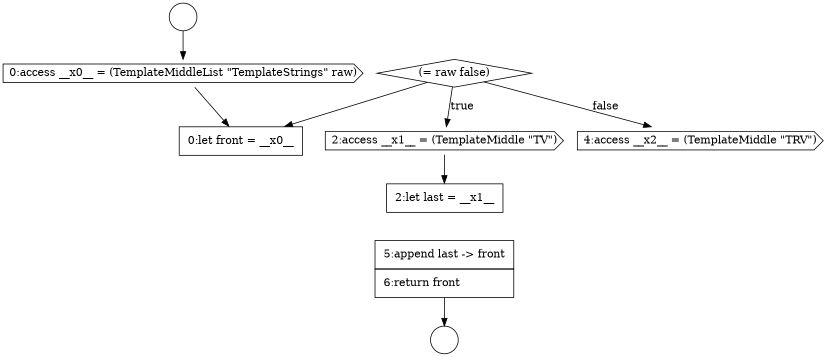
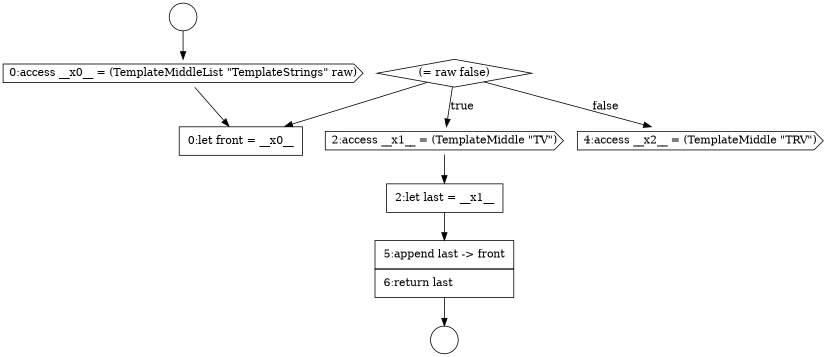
none -> (444, 222)
(422, 283) -> (419, 283)
